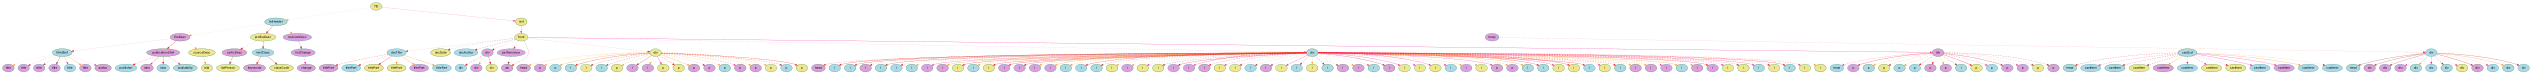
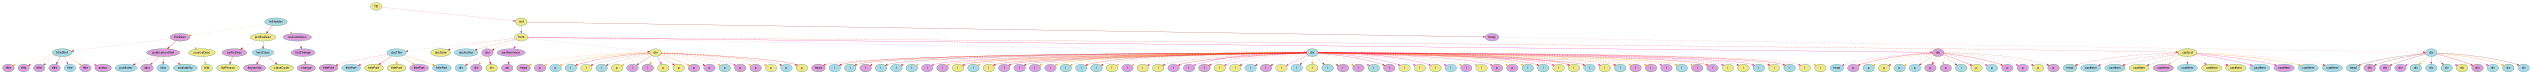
(329, 14) -> none
none -> (1005, 29)
(2187, 53) -> (2187, 53)
(527, 56) -> (1352, 43)
